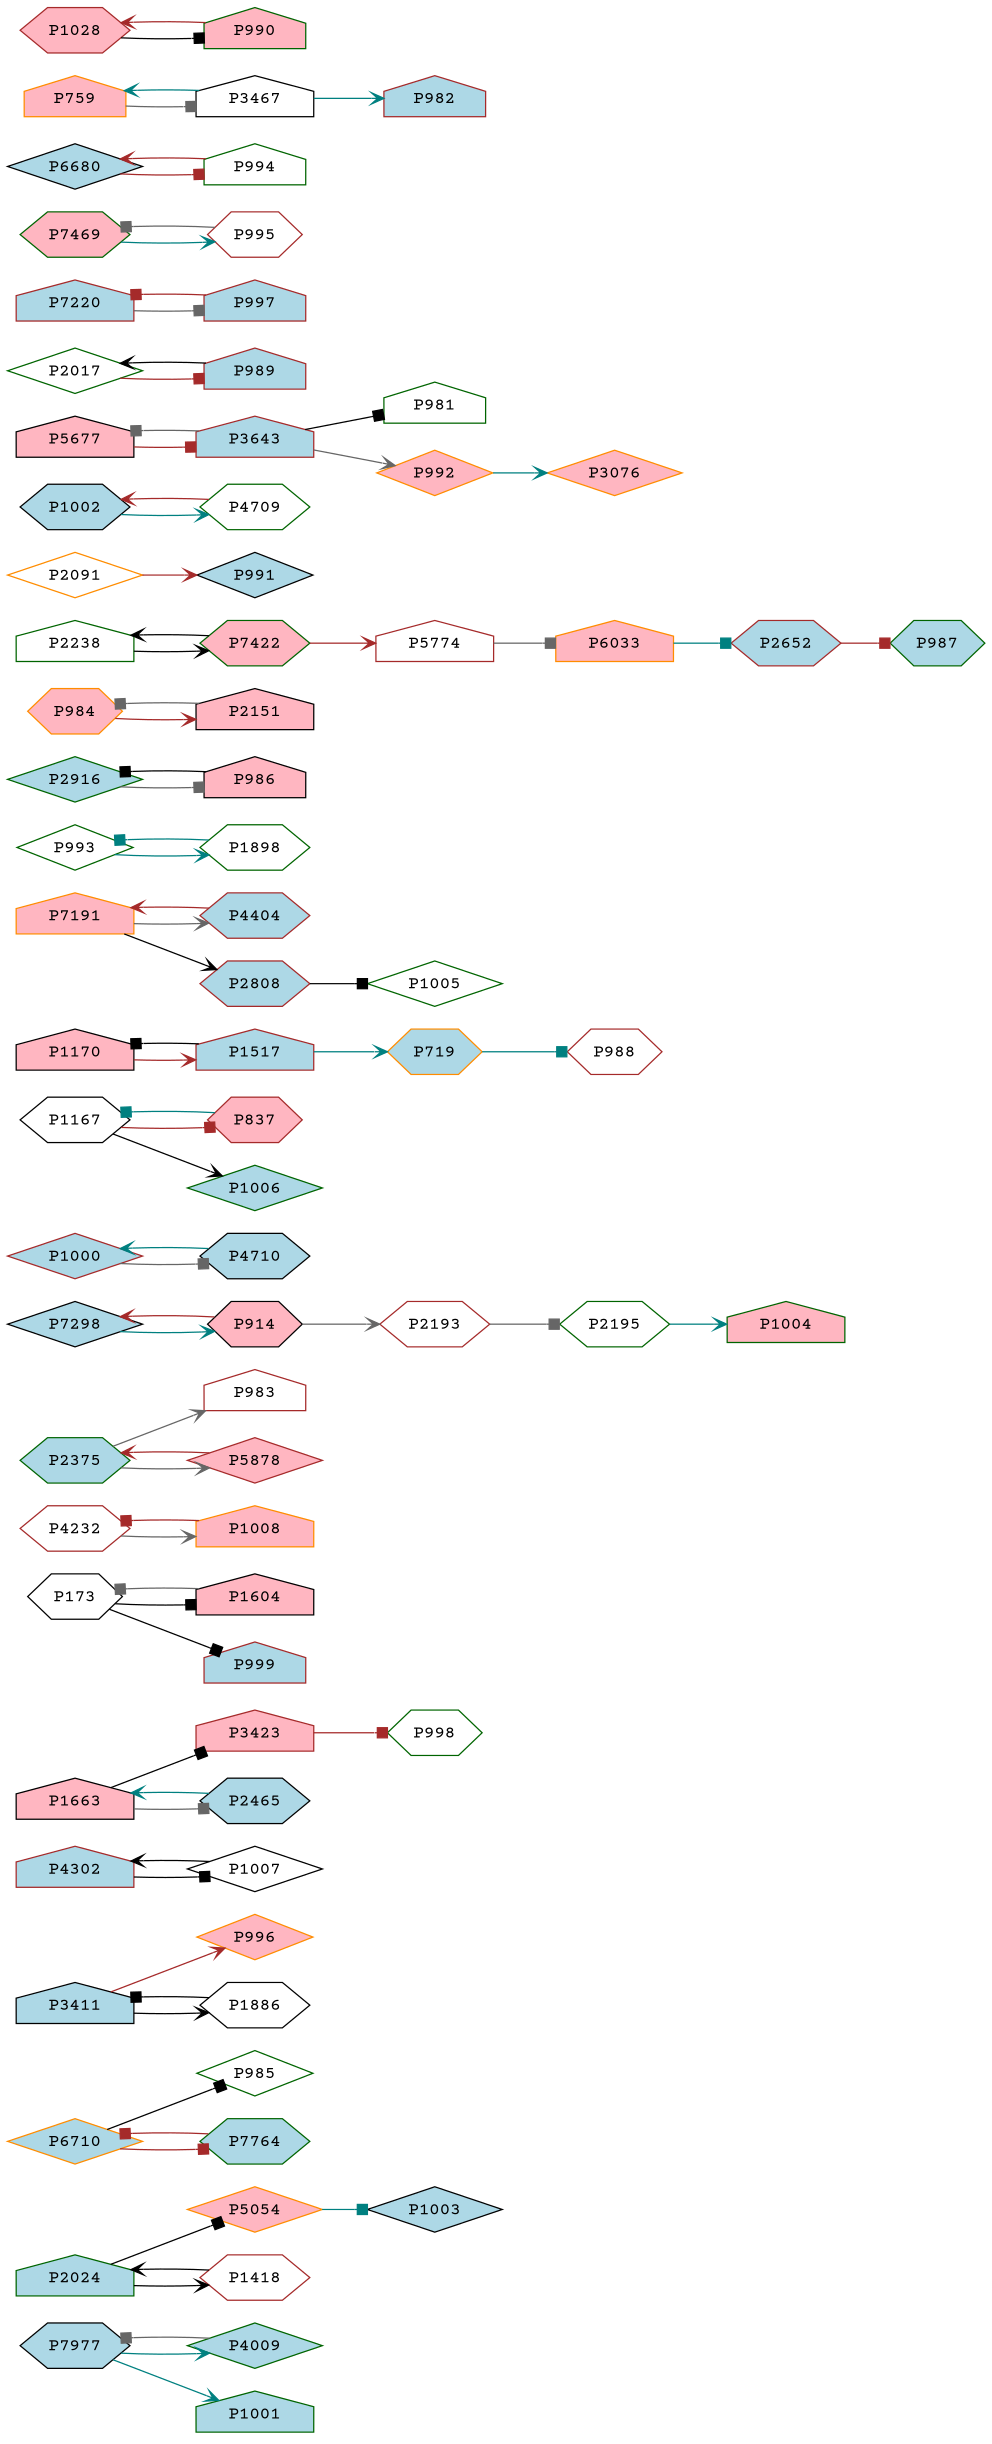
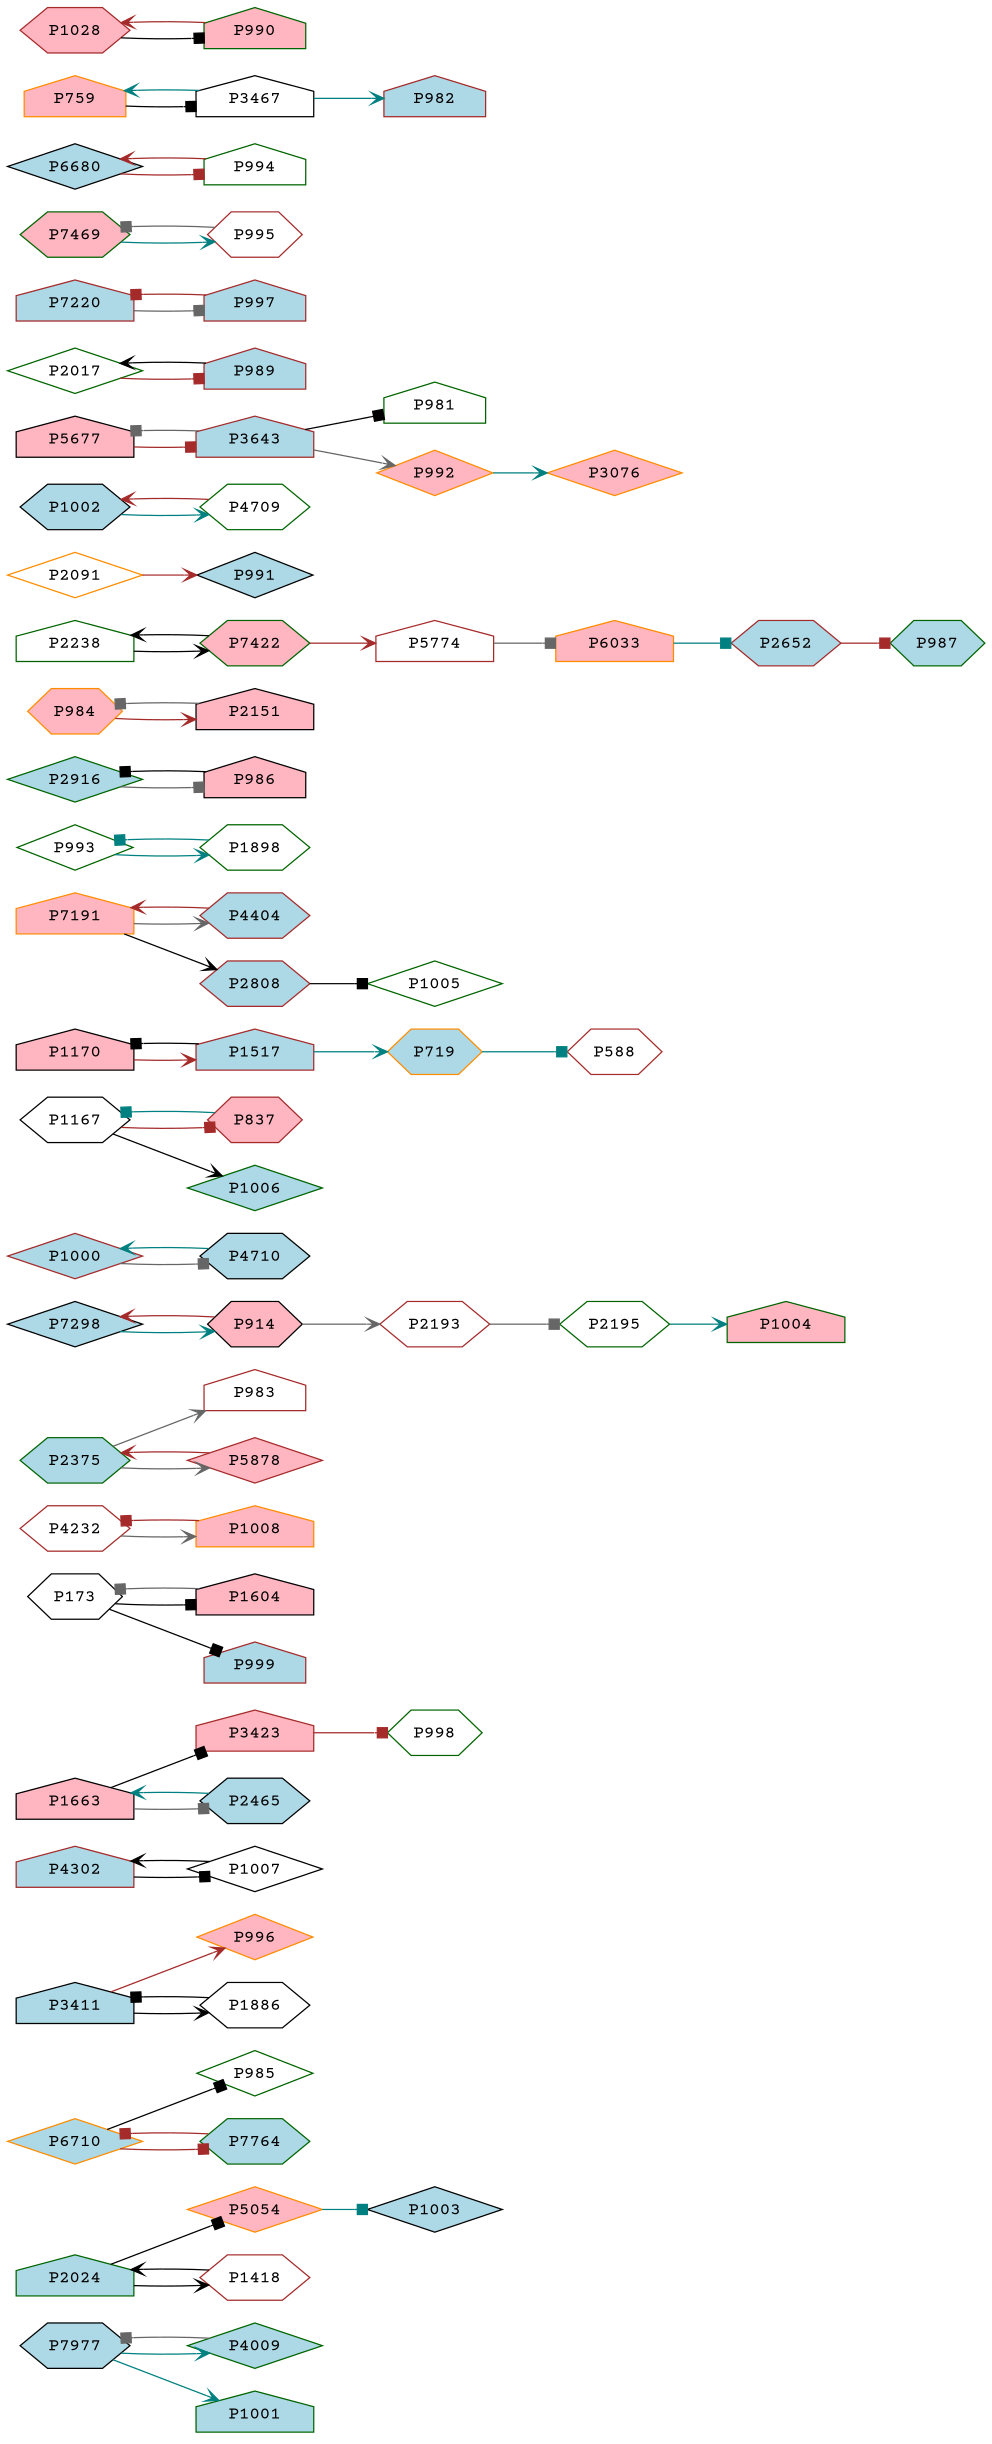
(154, 107) -> (154, 107)
(615, 1052) -> (615, 1052)
